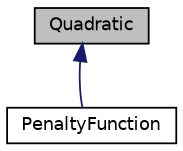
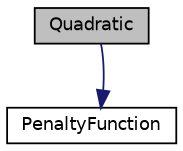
(80, 85) -> (104, 67)
